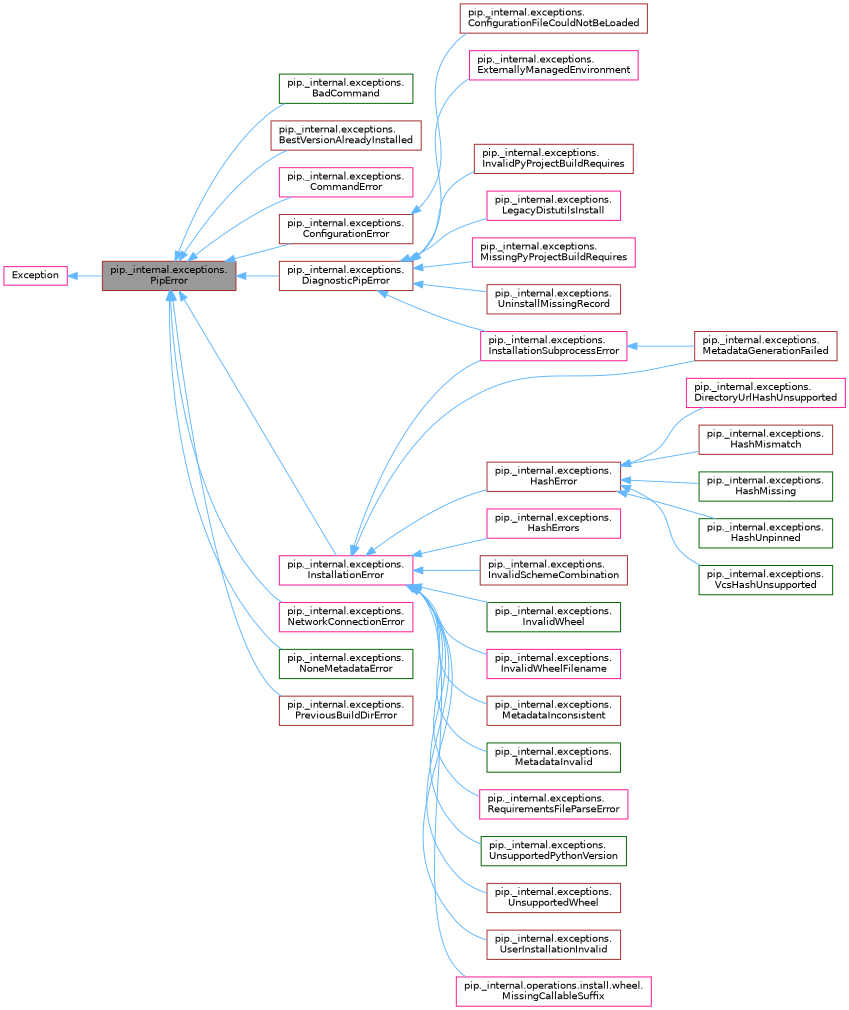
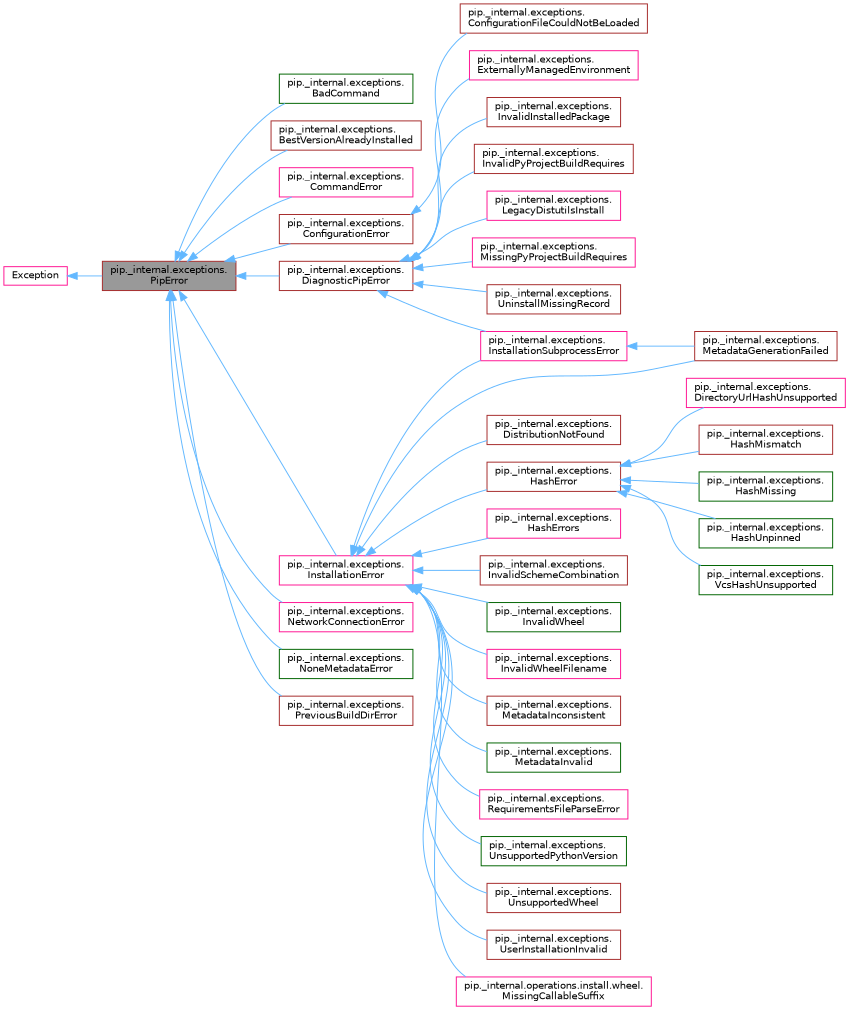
none -> (554, 112)
none -> (554, 430)
